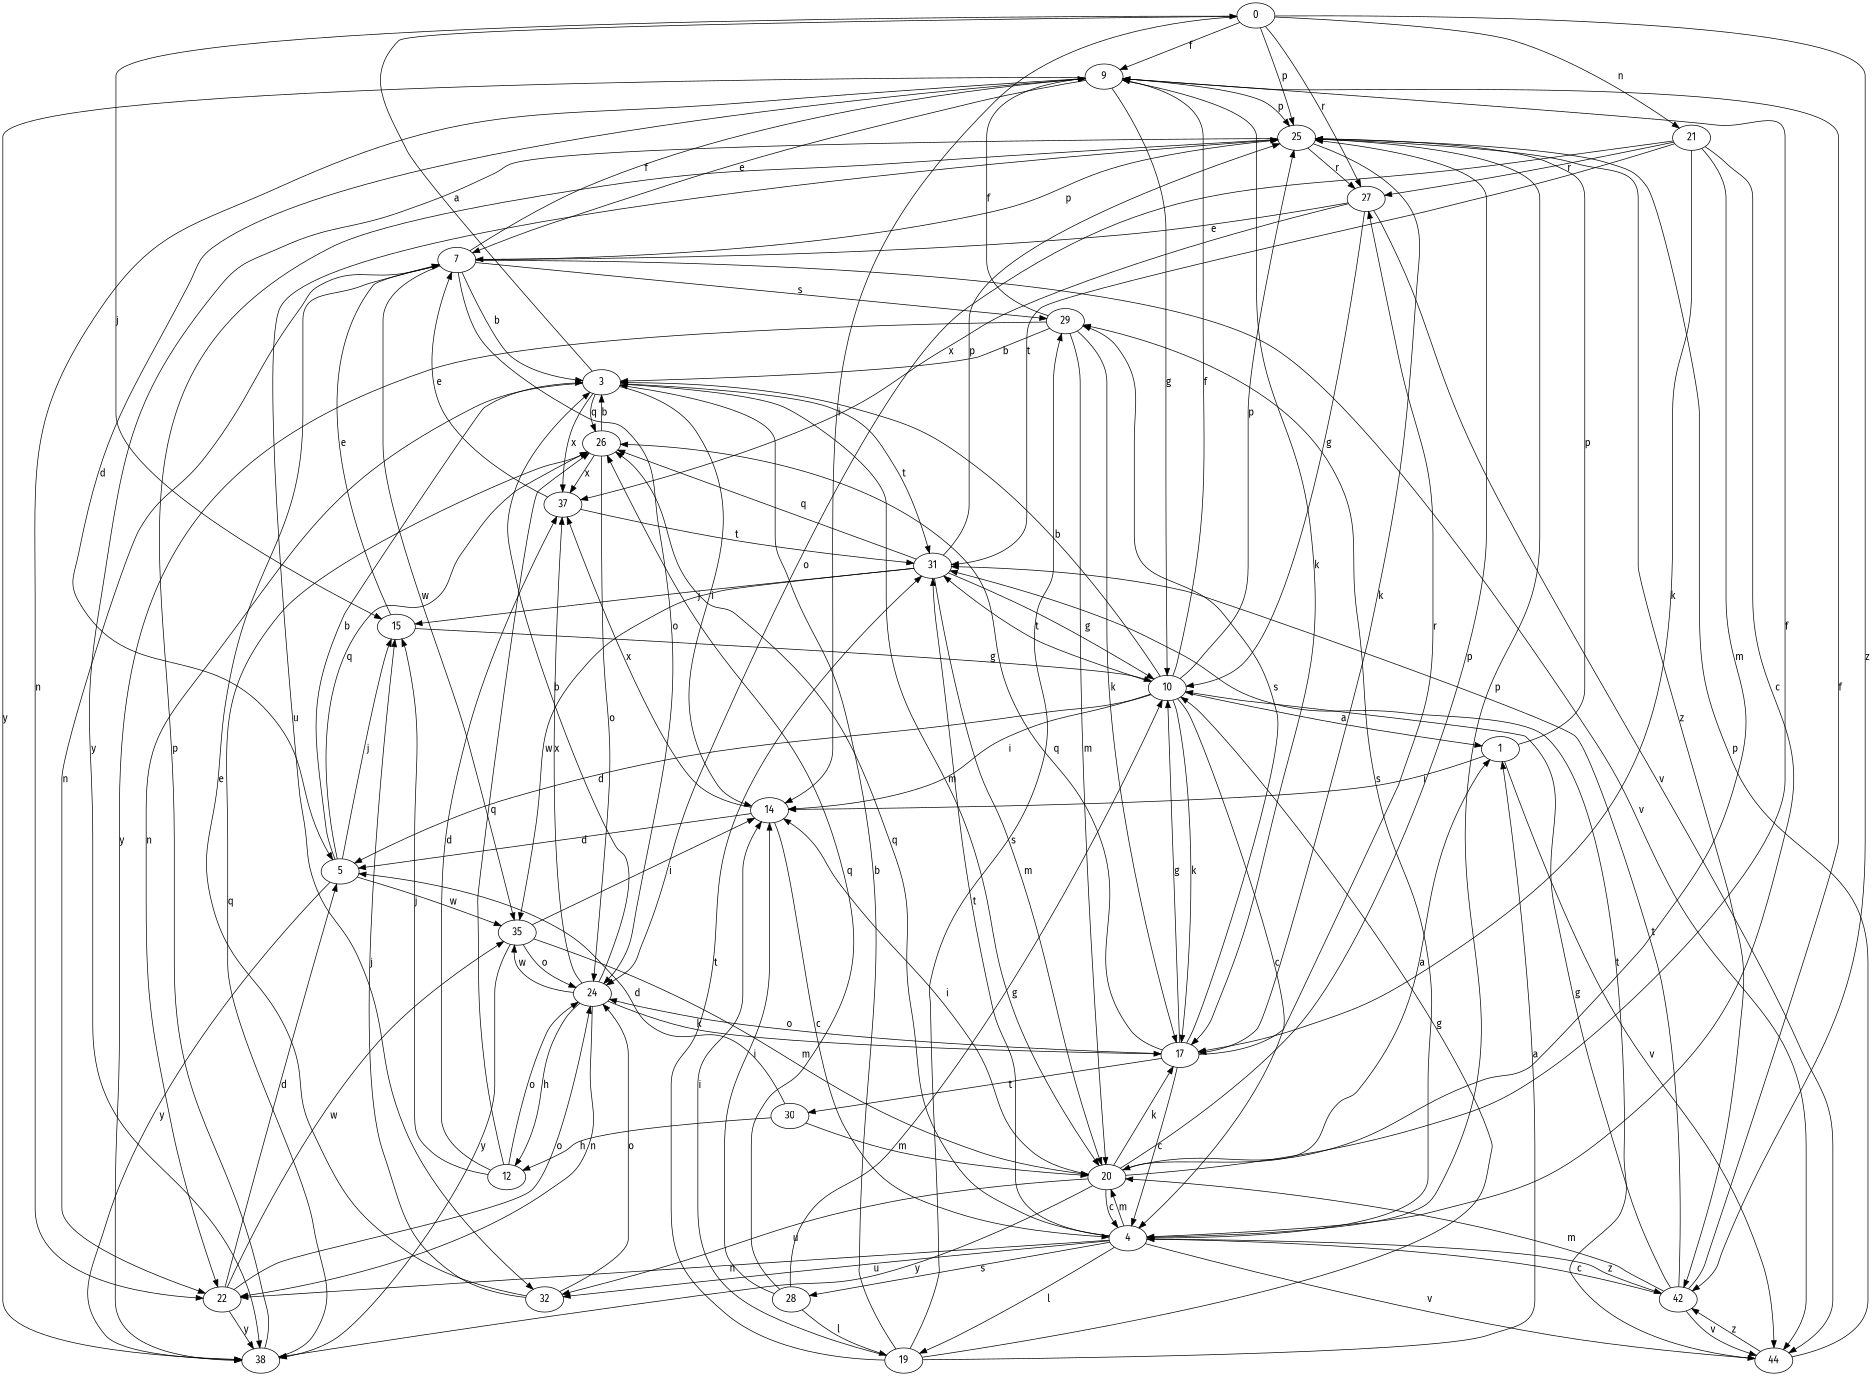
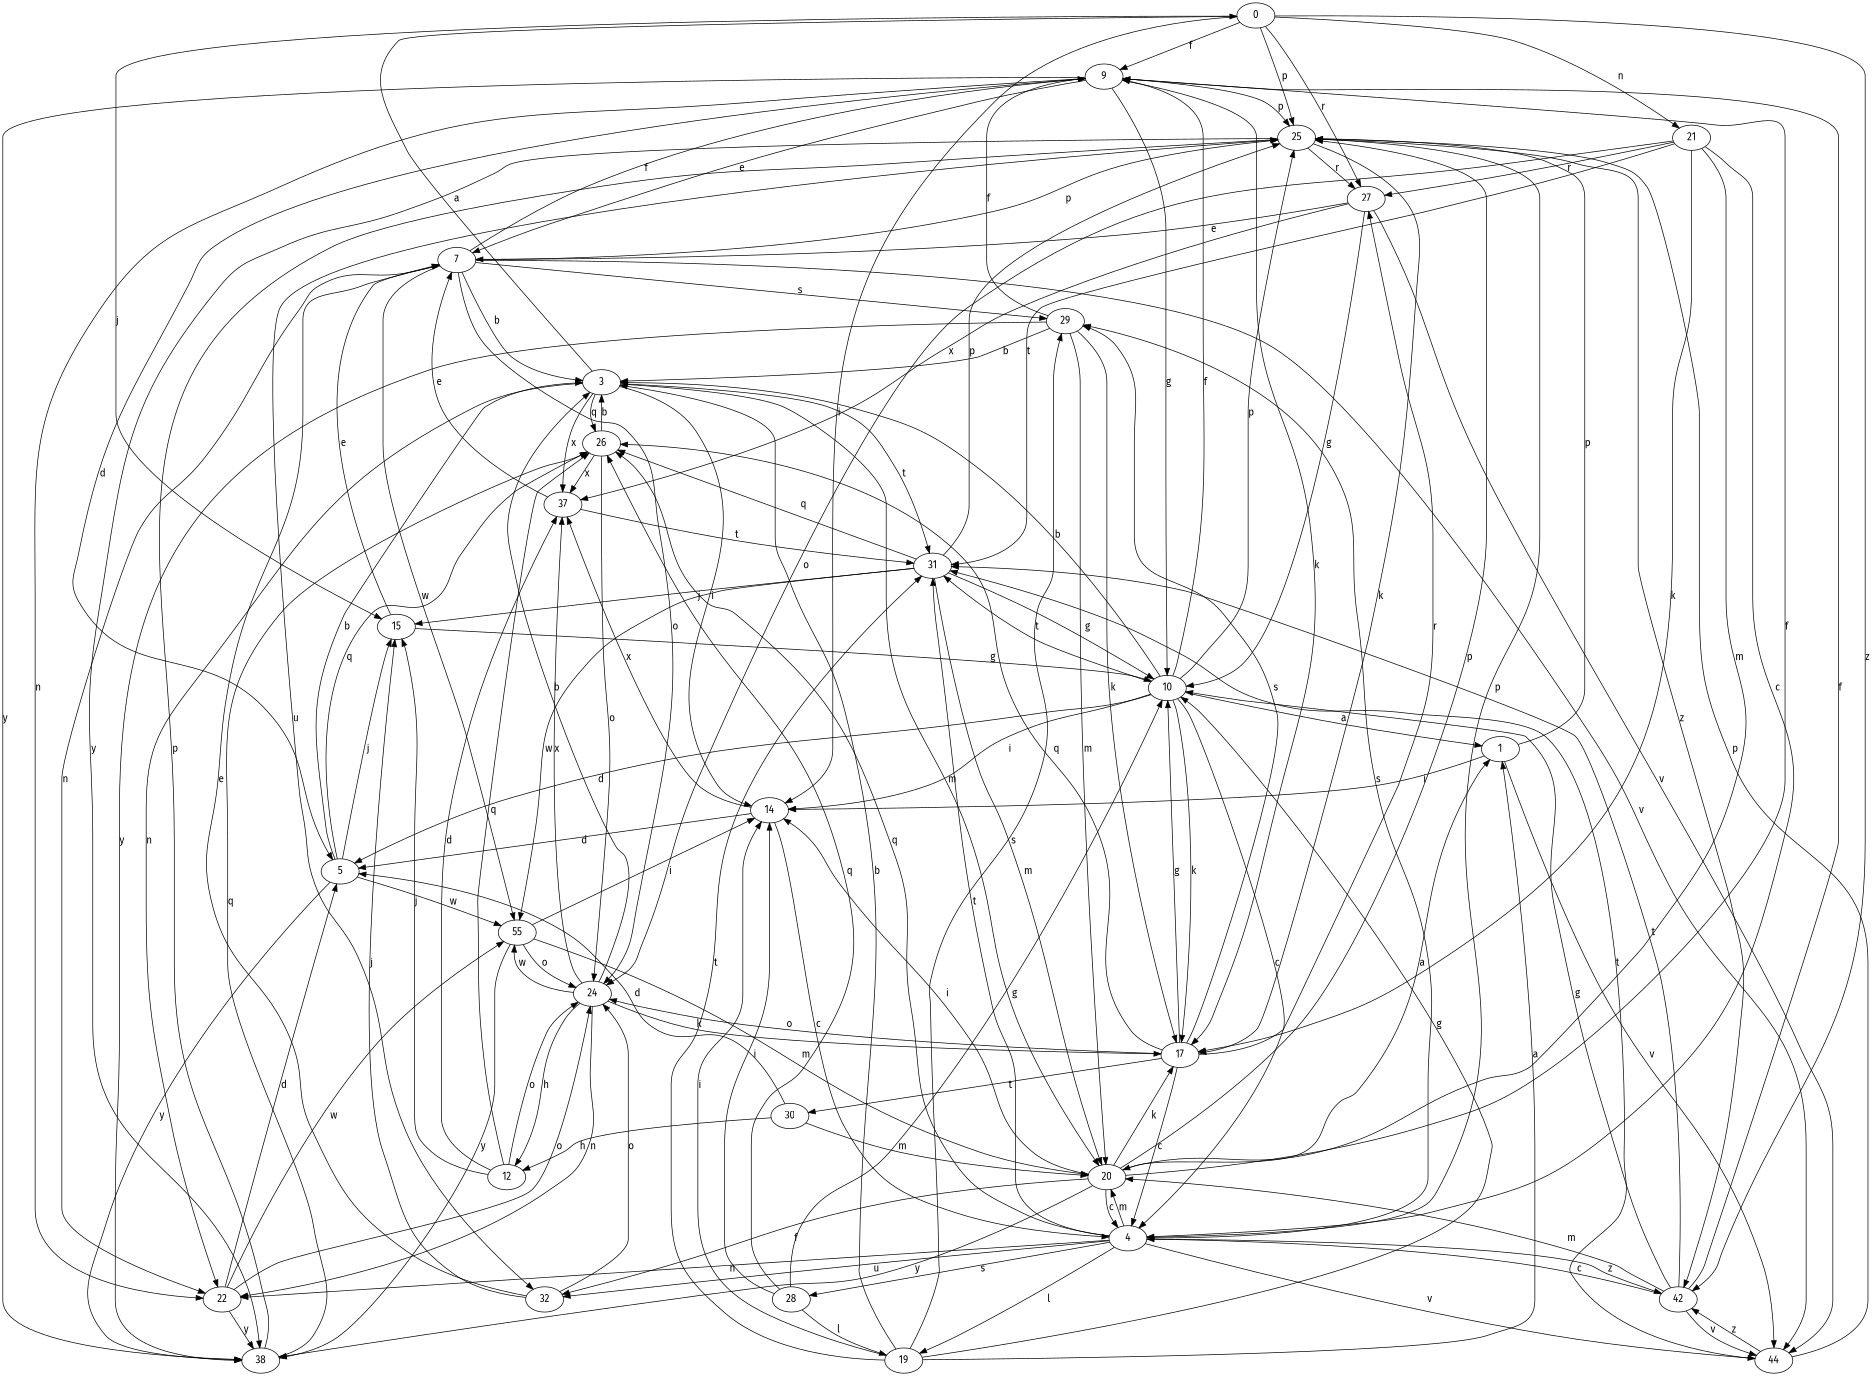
(517, 933) -> (517, 933)
(796, 1238) -> (796, 1238)
